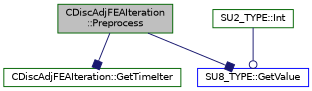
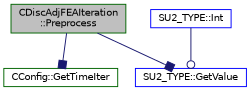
(253, 19) -> (191, 19)
(92, 78) -> (61, 78)
(253, 78) -> (191, 78)
